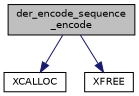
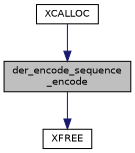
(54, 49) -> (67, 37)
